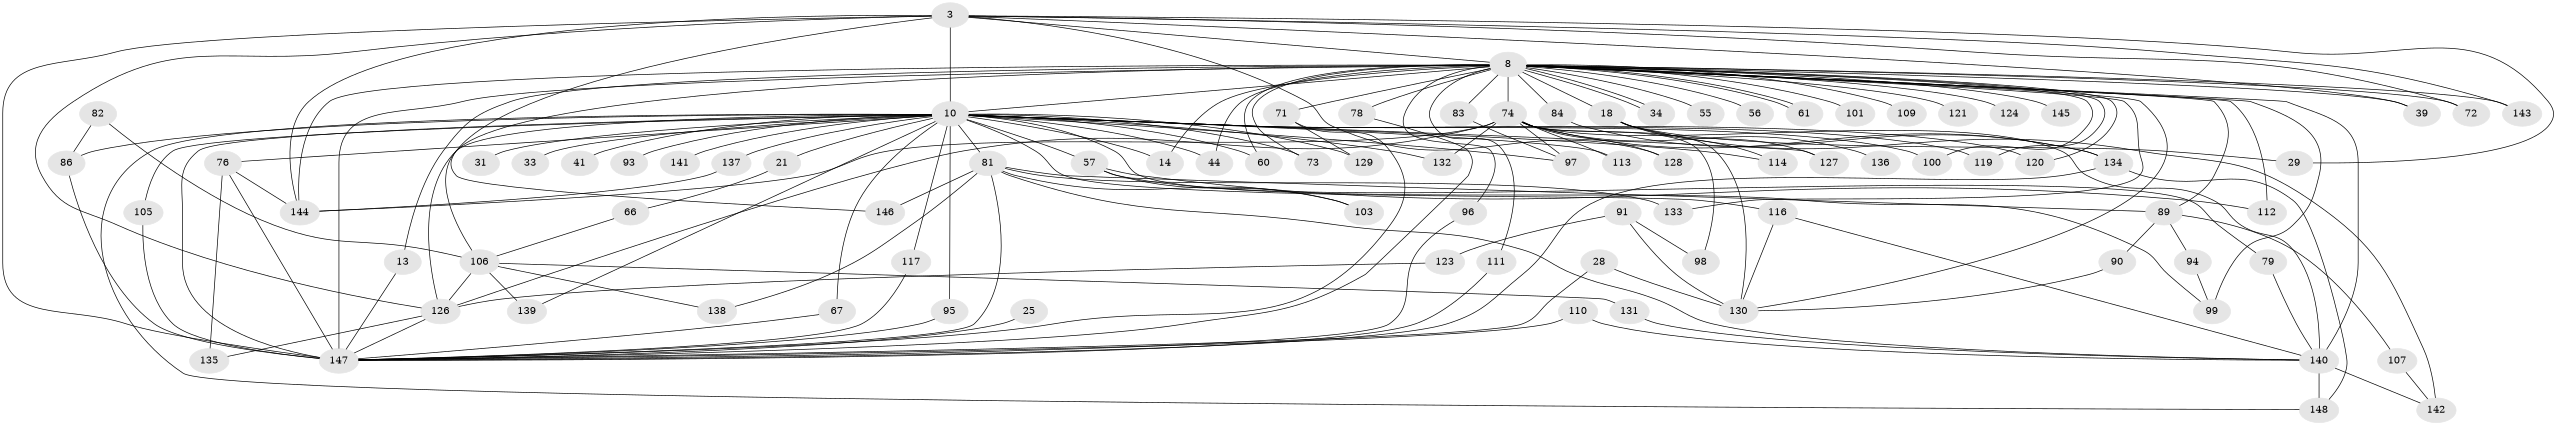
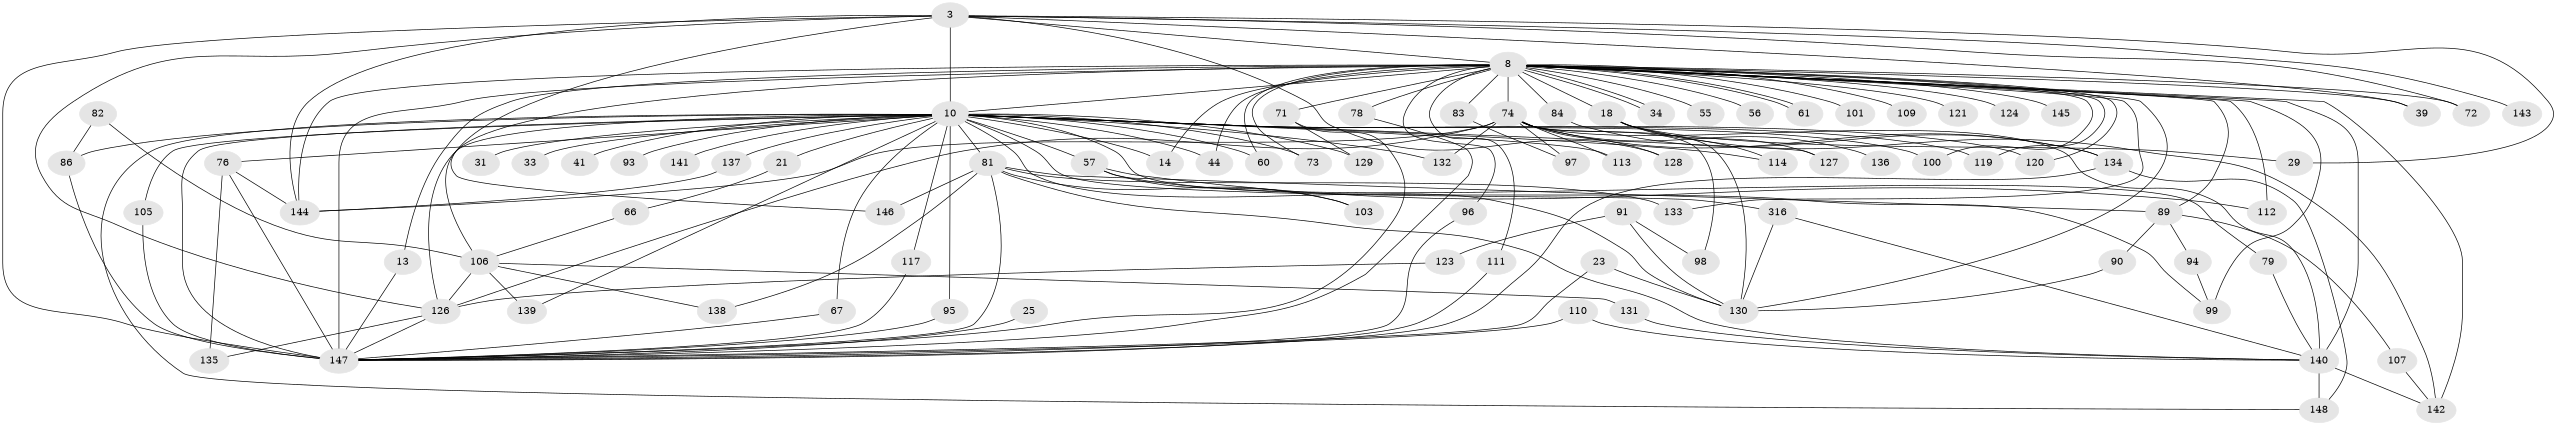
(2018, 76) -> (2305, 101)
(1261, 134) -> (1245, 197)
(1778, 213) -> (1778, 213)
(1599, 262) -> (1599, 262)
